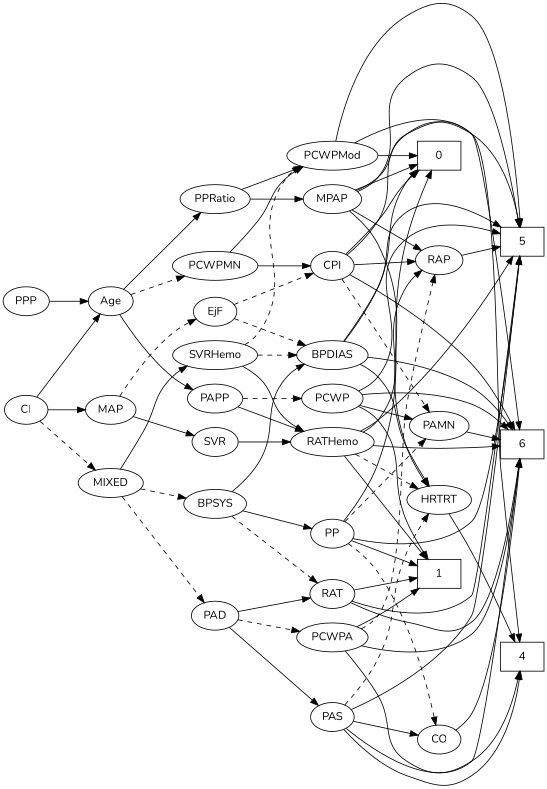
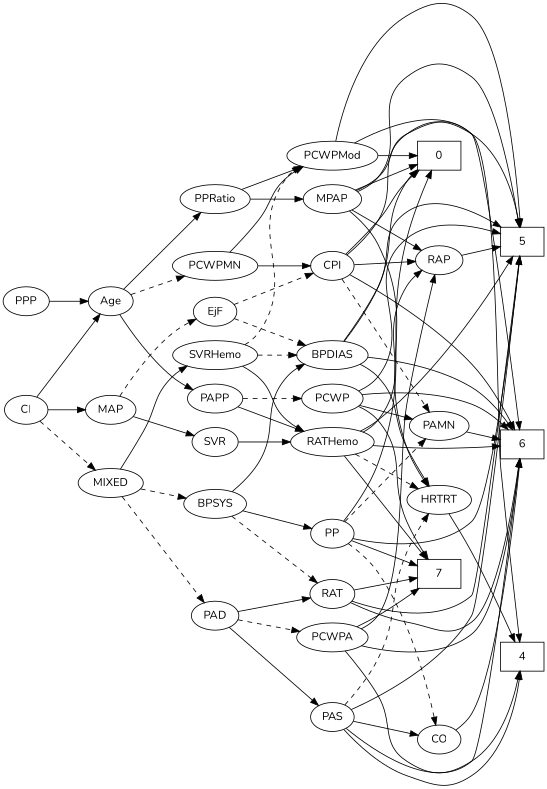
(407, 406) -> (407, 406)
(439, 574) -> (439, 574)
